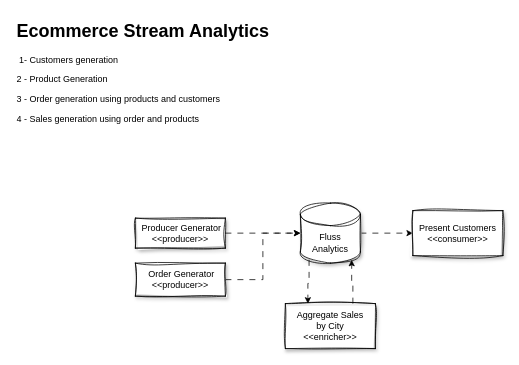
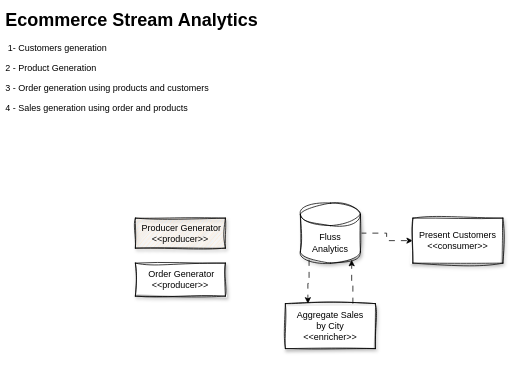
(180, 83) -> (169, 72)
(180, 233) -> (180, 233)
(296, 233) -> none
(458, 233) -> (458, 240)
(244, 279) -> none
